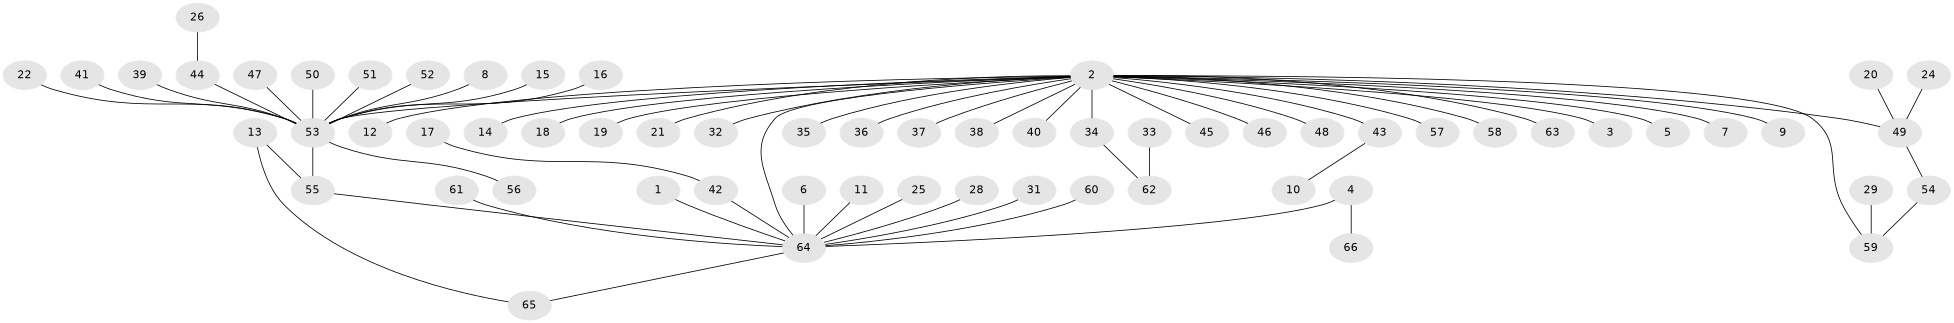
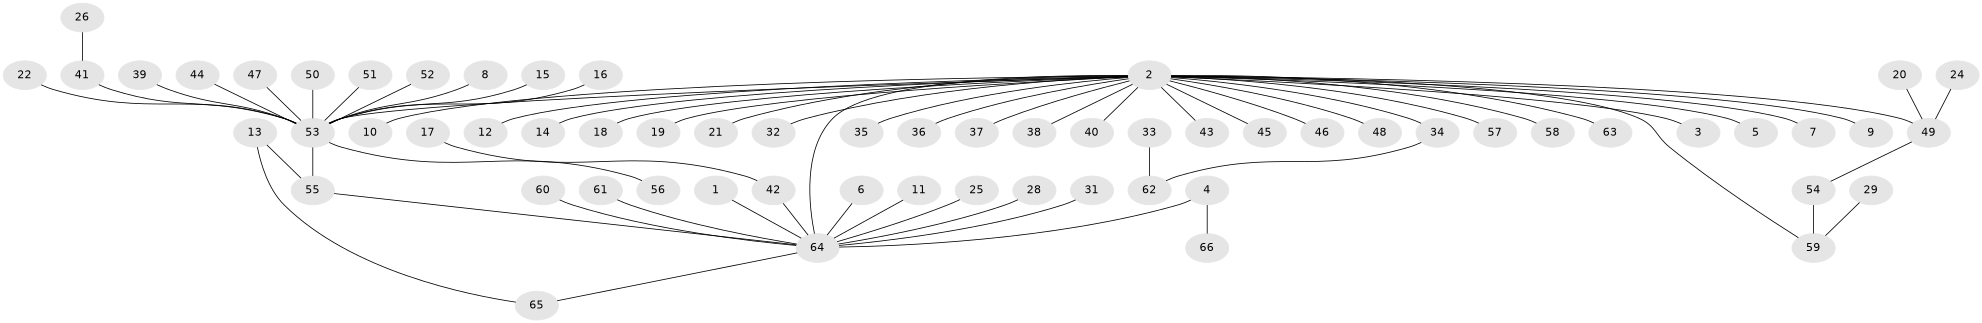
(198, 46) -> (82, 46)
(1337, 162) -> (756, 85)
